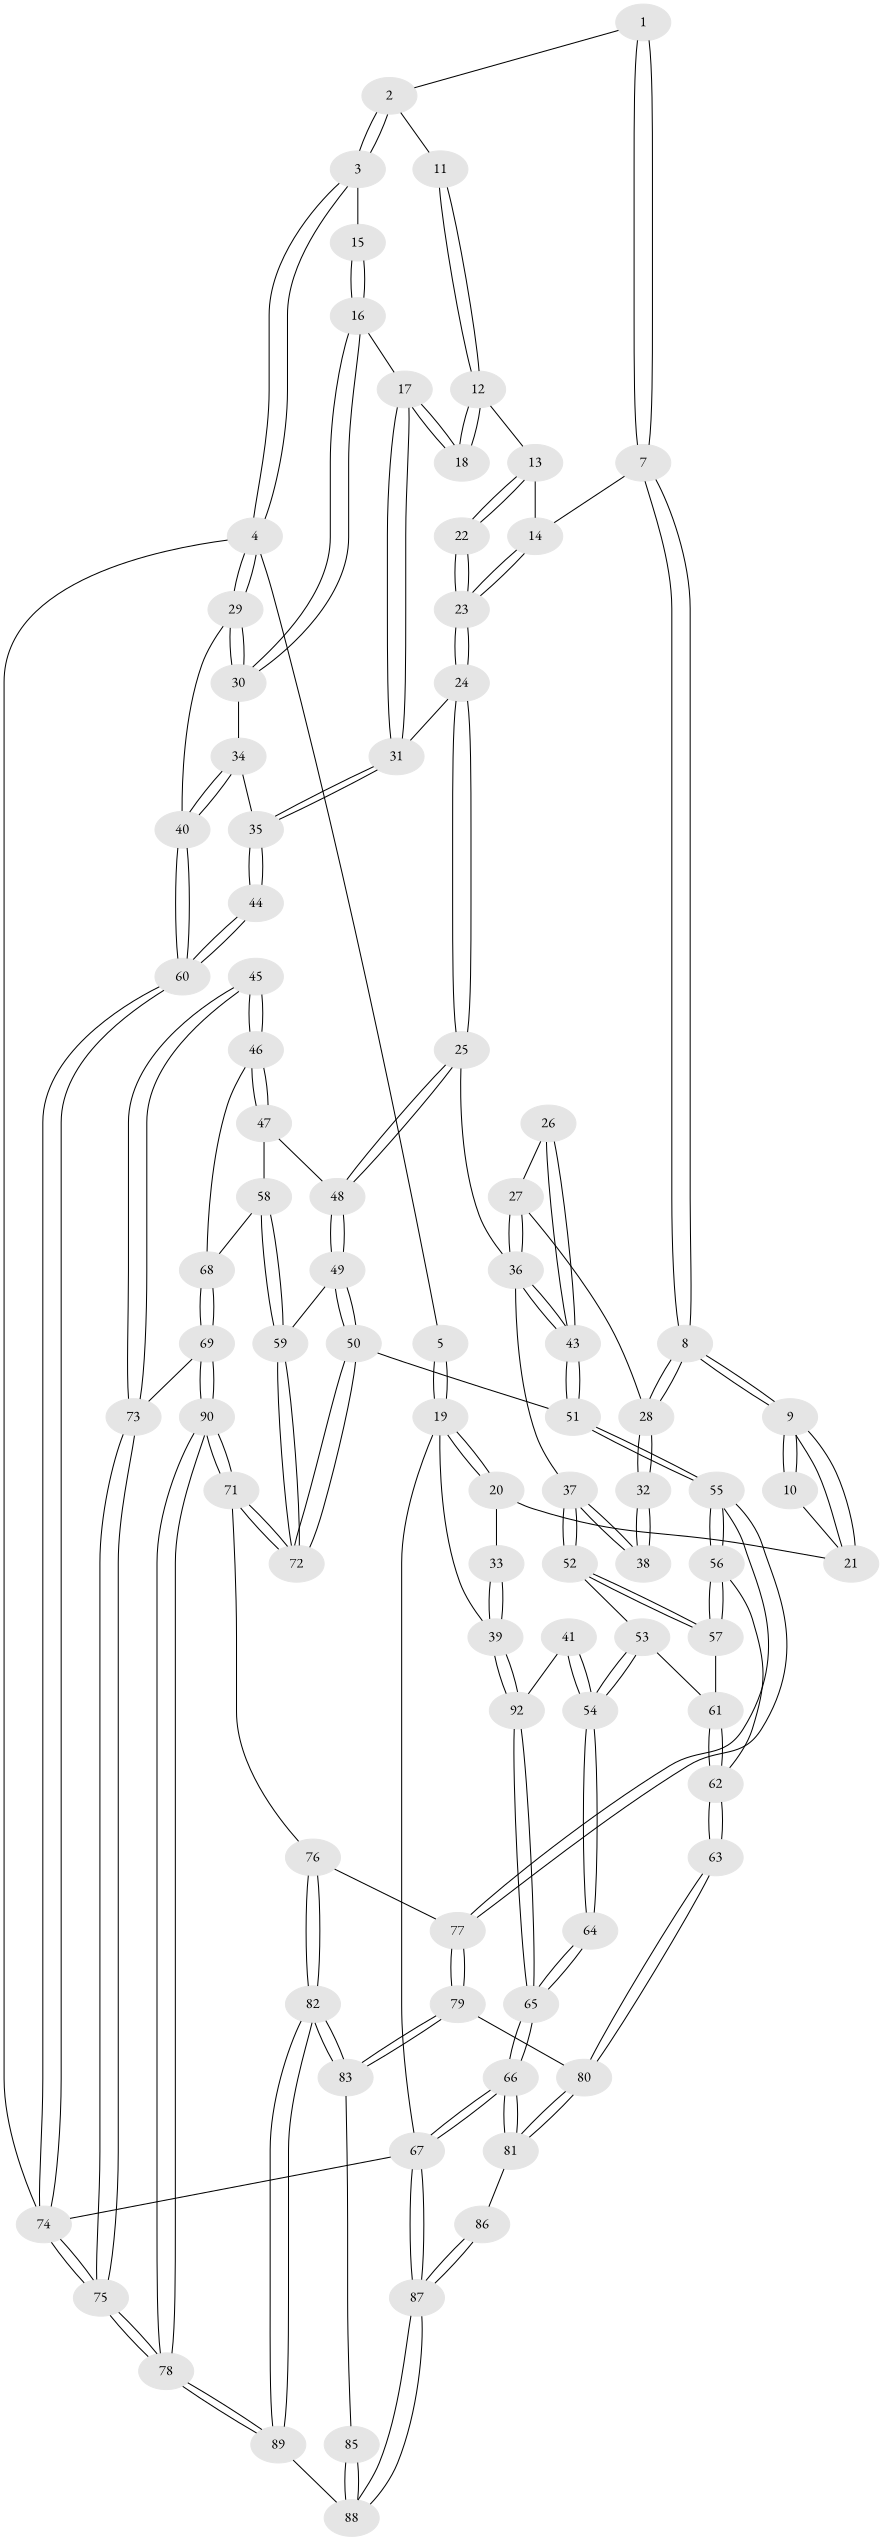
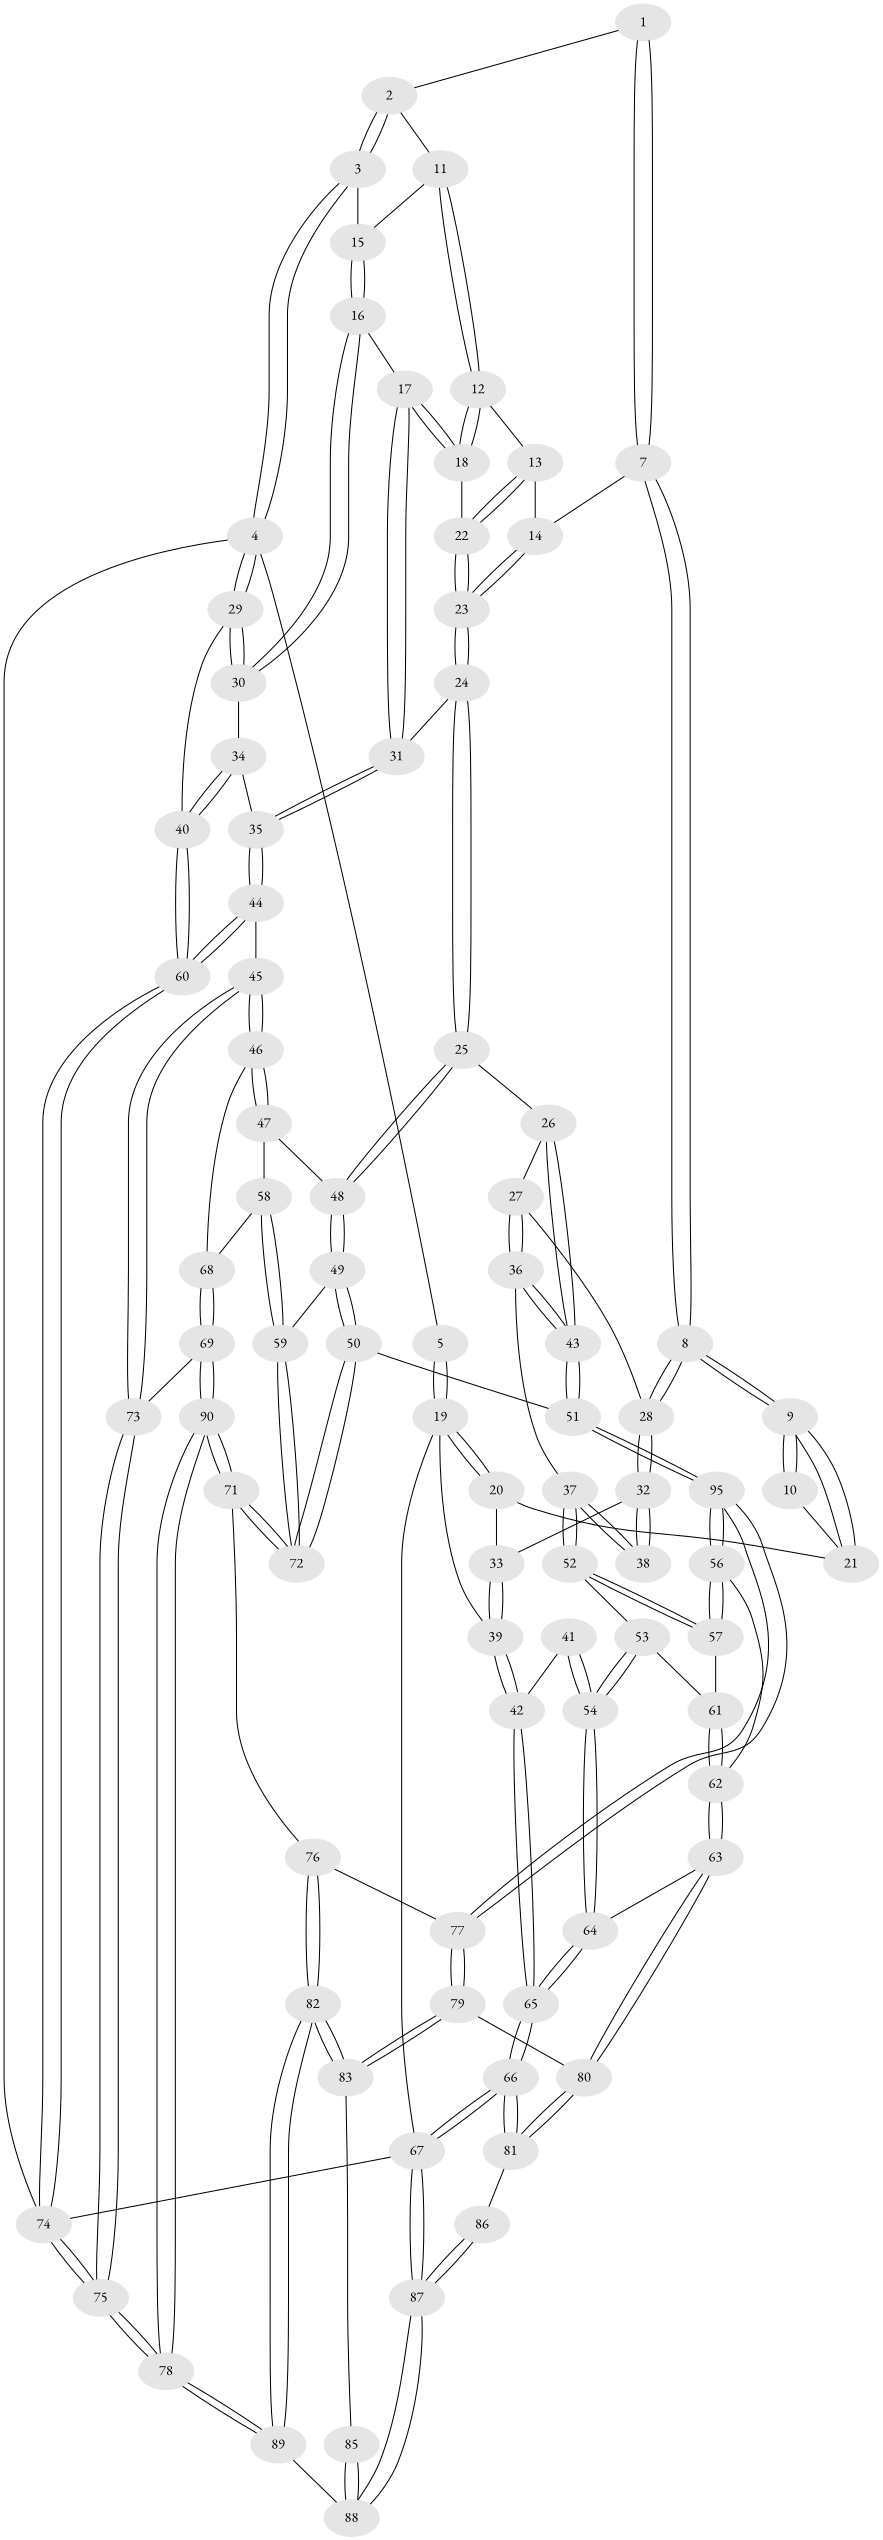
none -> (399, 206)
none -> (462, 500)
none -> (256, 940)
(467, 1165) -> (505, 1087)
(717, 1490) -> (717, 1490)
none -> (570, 1527)
(517, 1711) -> (517, 1711)
none -> (653, 1894)
